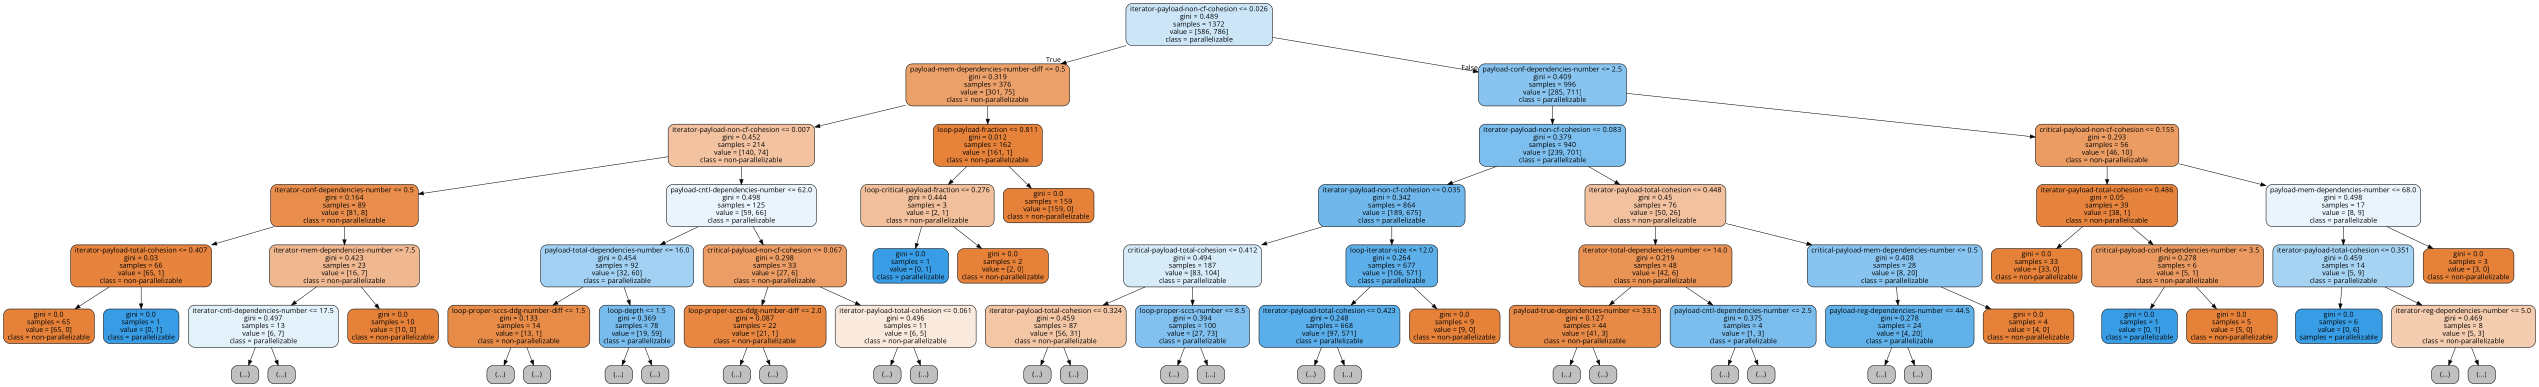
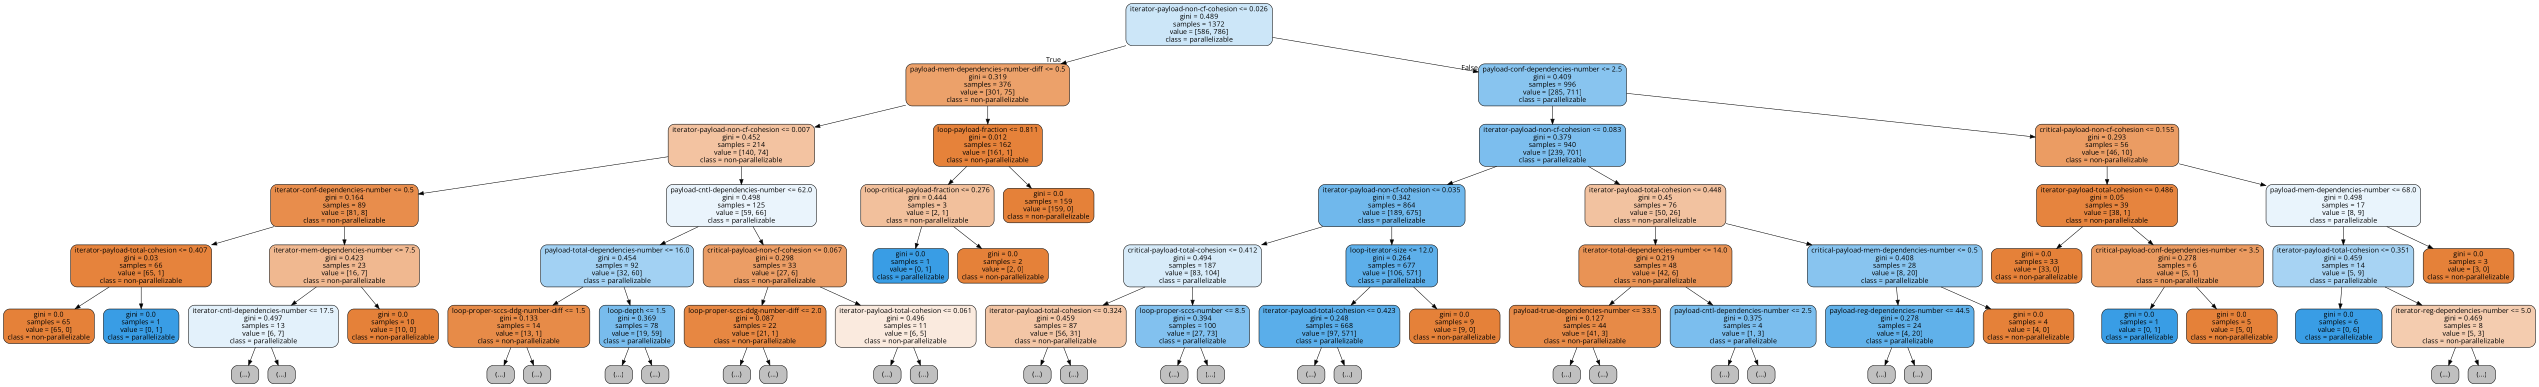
(2339, 326) -> (2339, 326)
